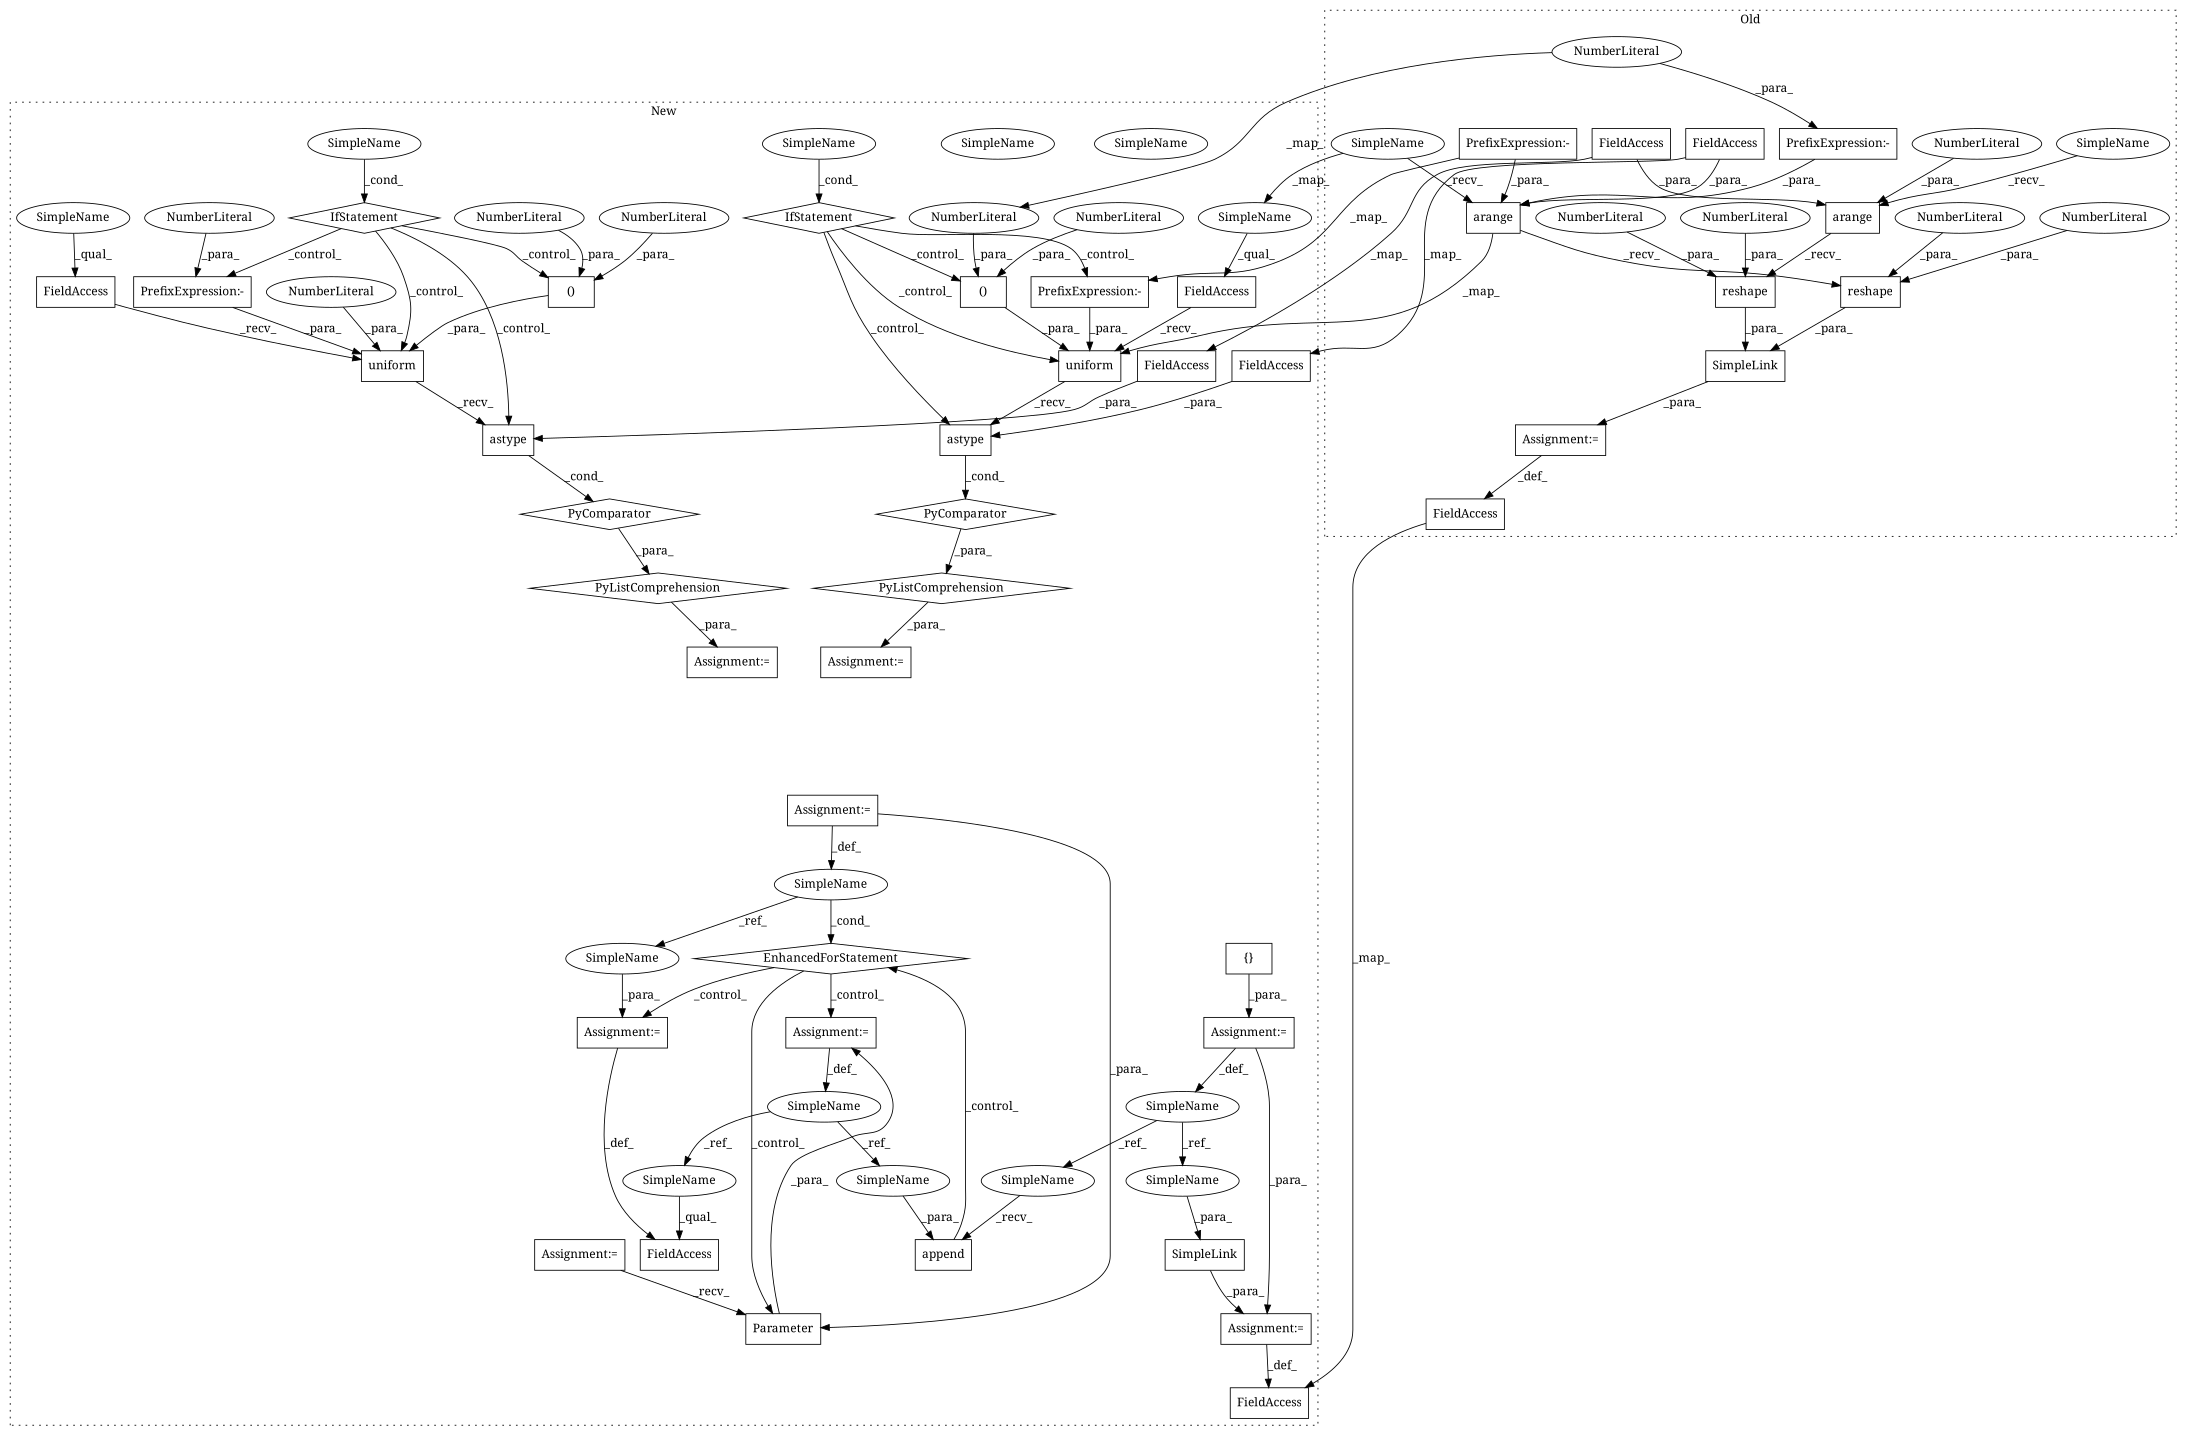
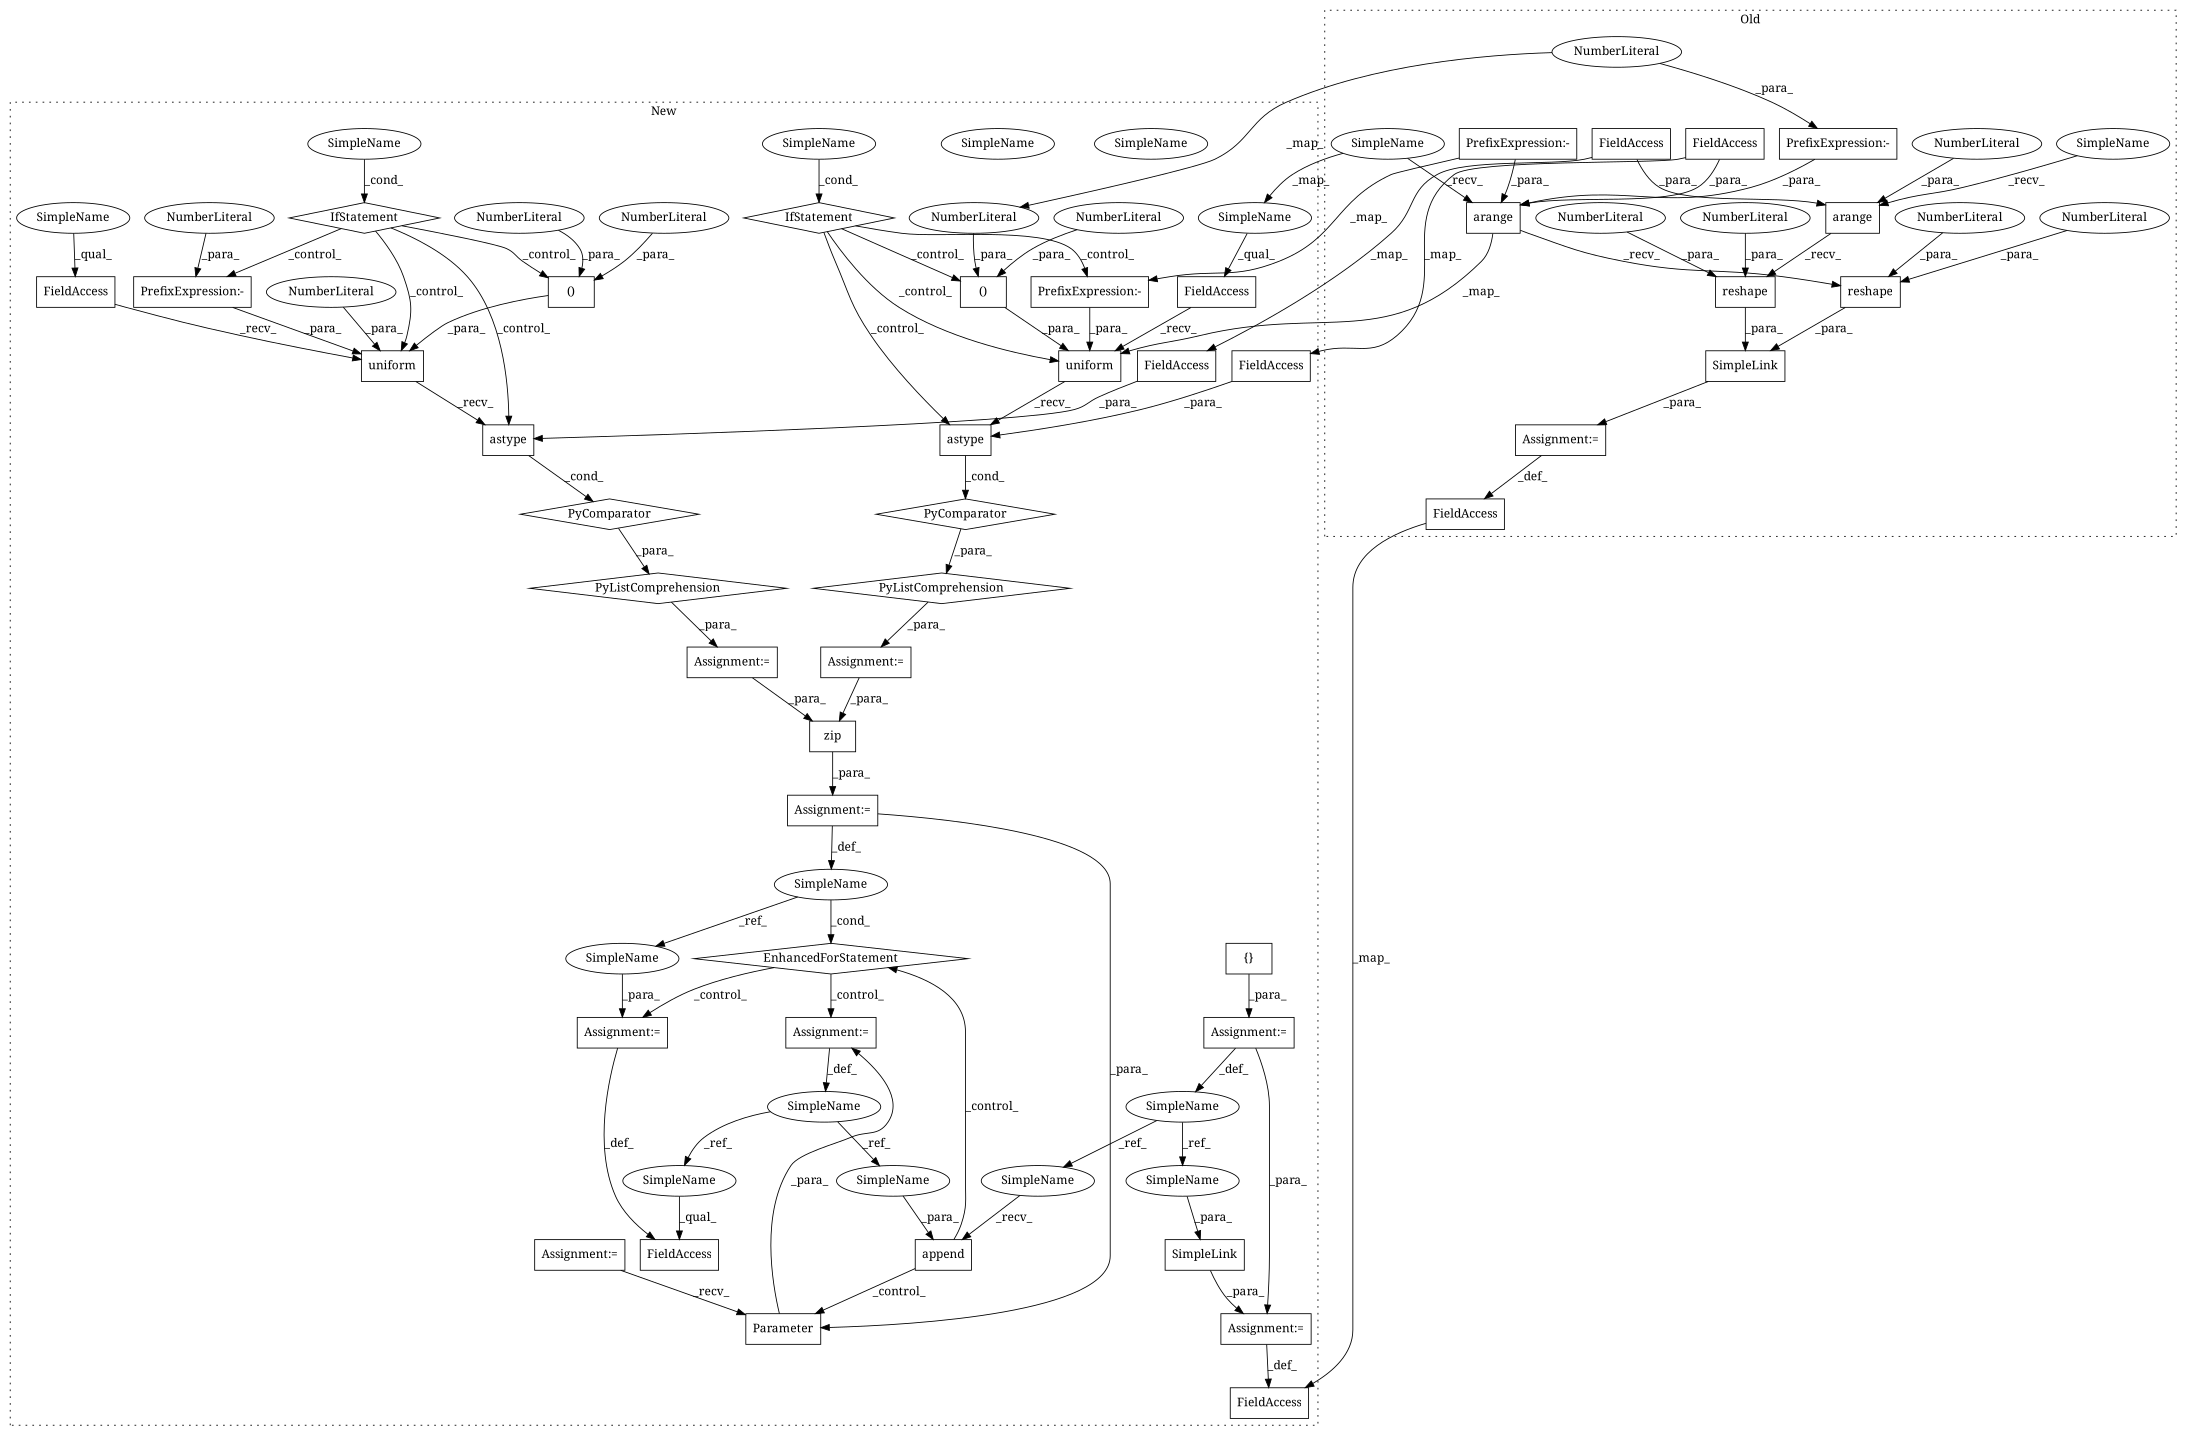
none -> (833, 736)
(752, 1128) -> (869, 1289)
